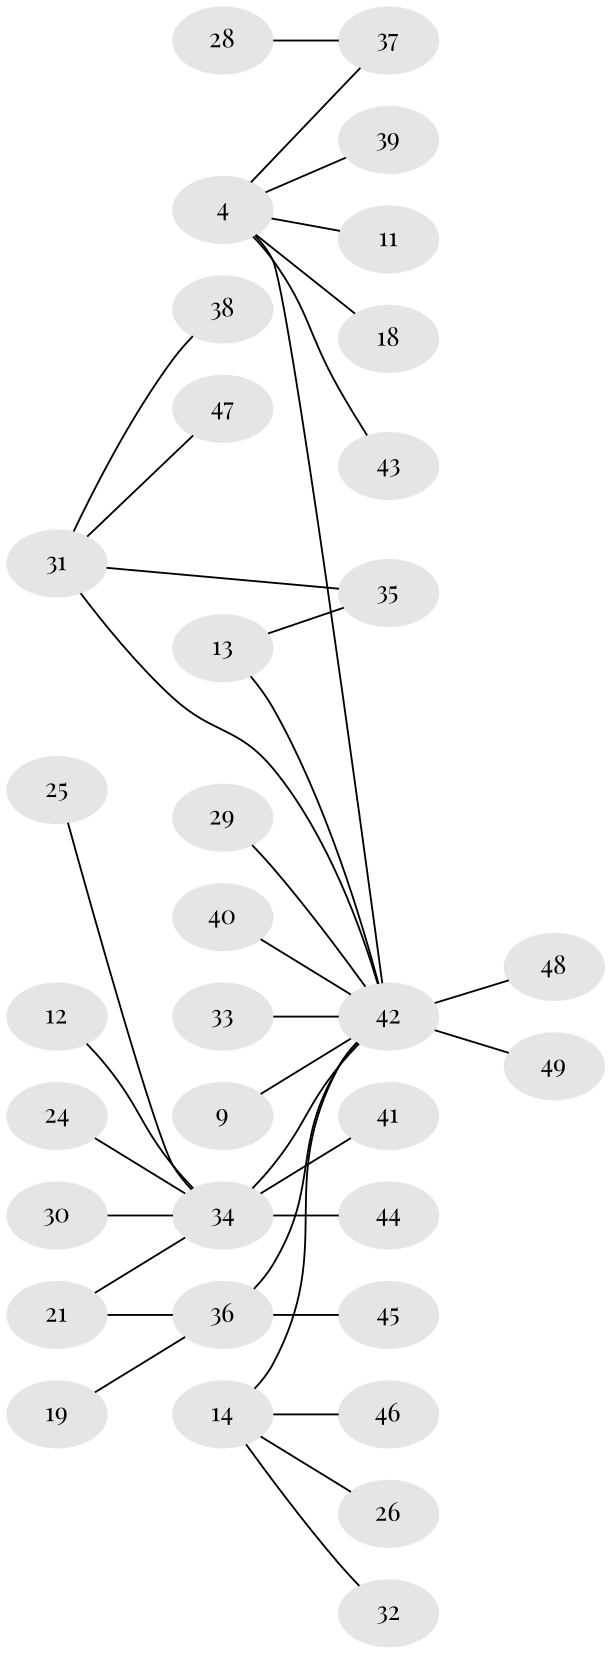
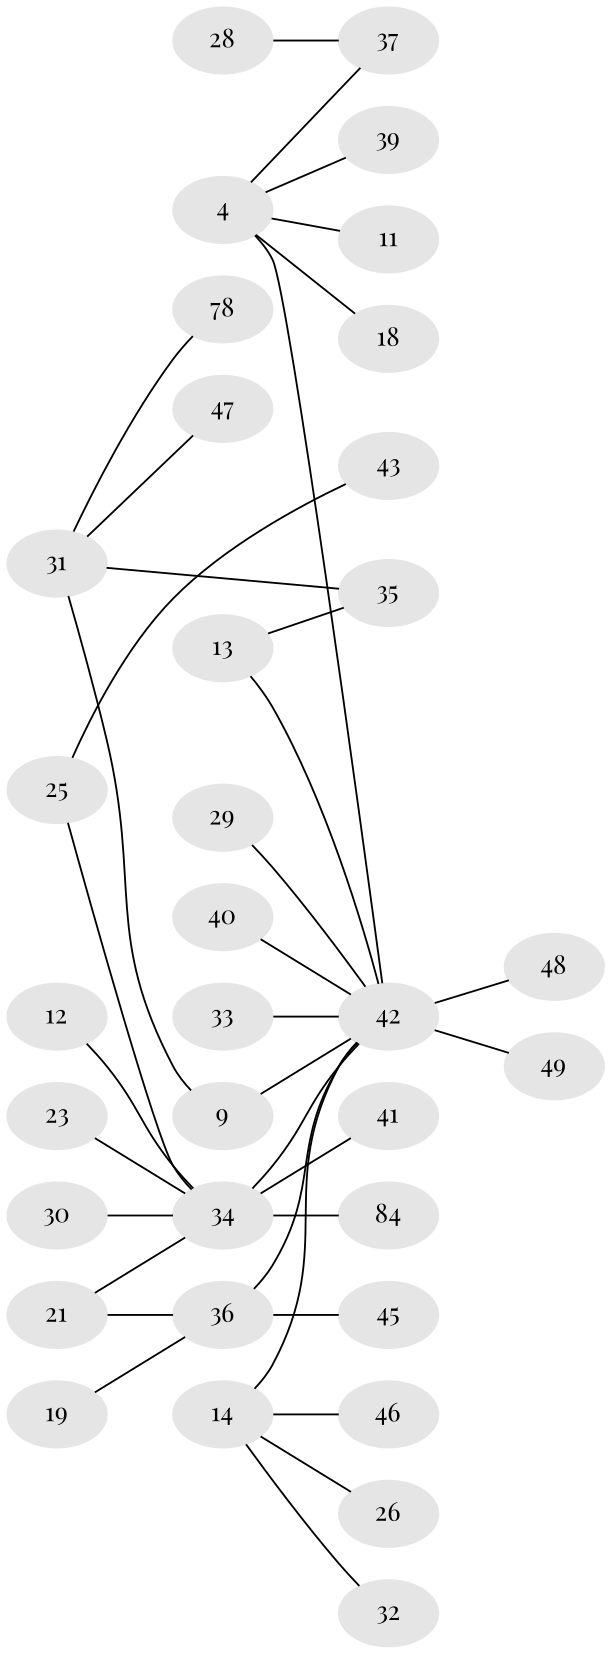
(223, 309) -> (223, 309)
(313, 334) -> (180, 592)
(265, 760) -> (123, 847)
(57, 1116) -> (57, 1116)
(389, 1216) -> (389, 1216)
